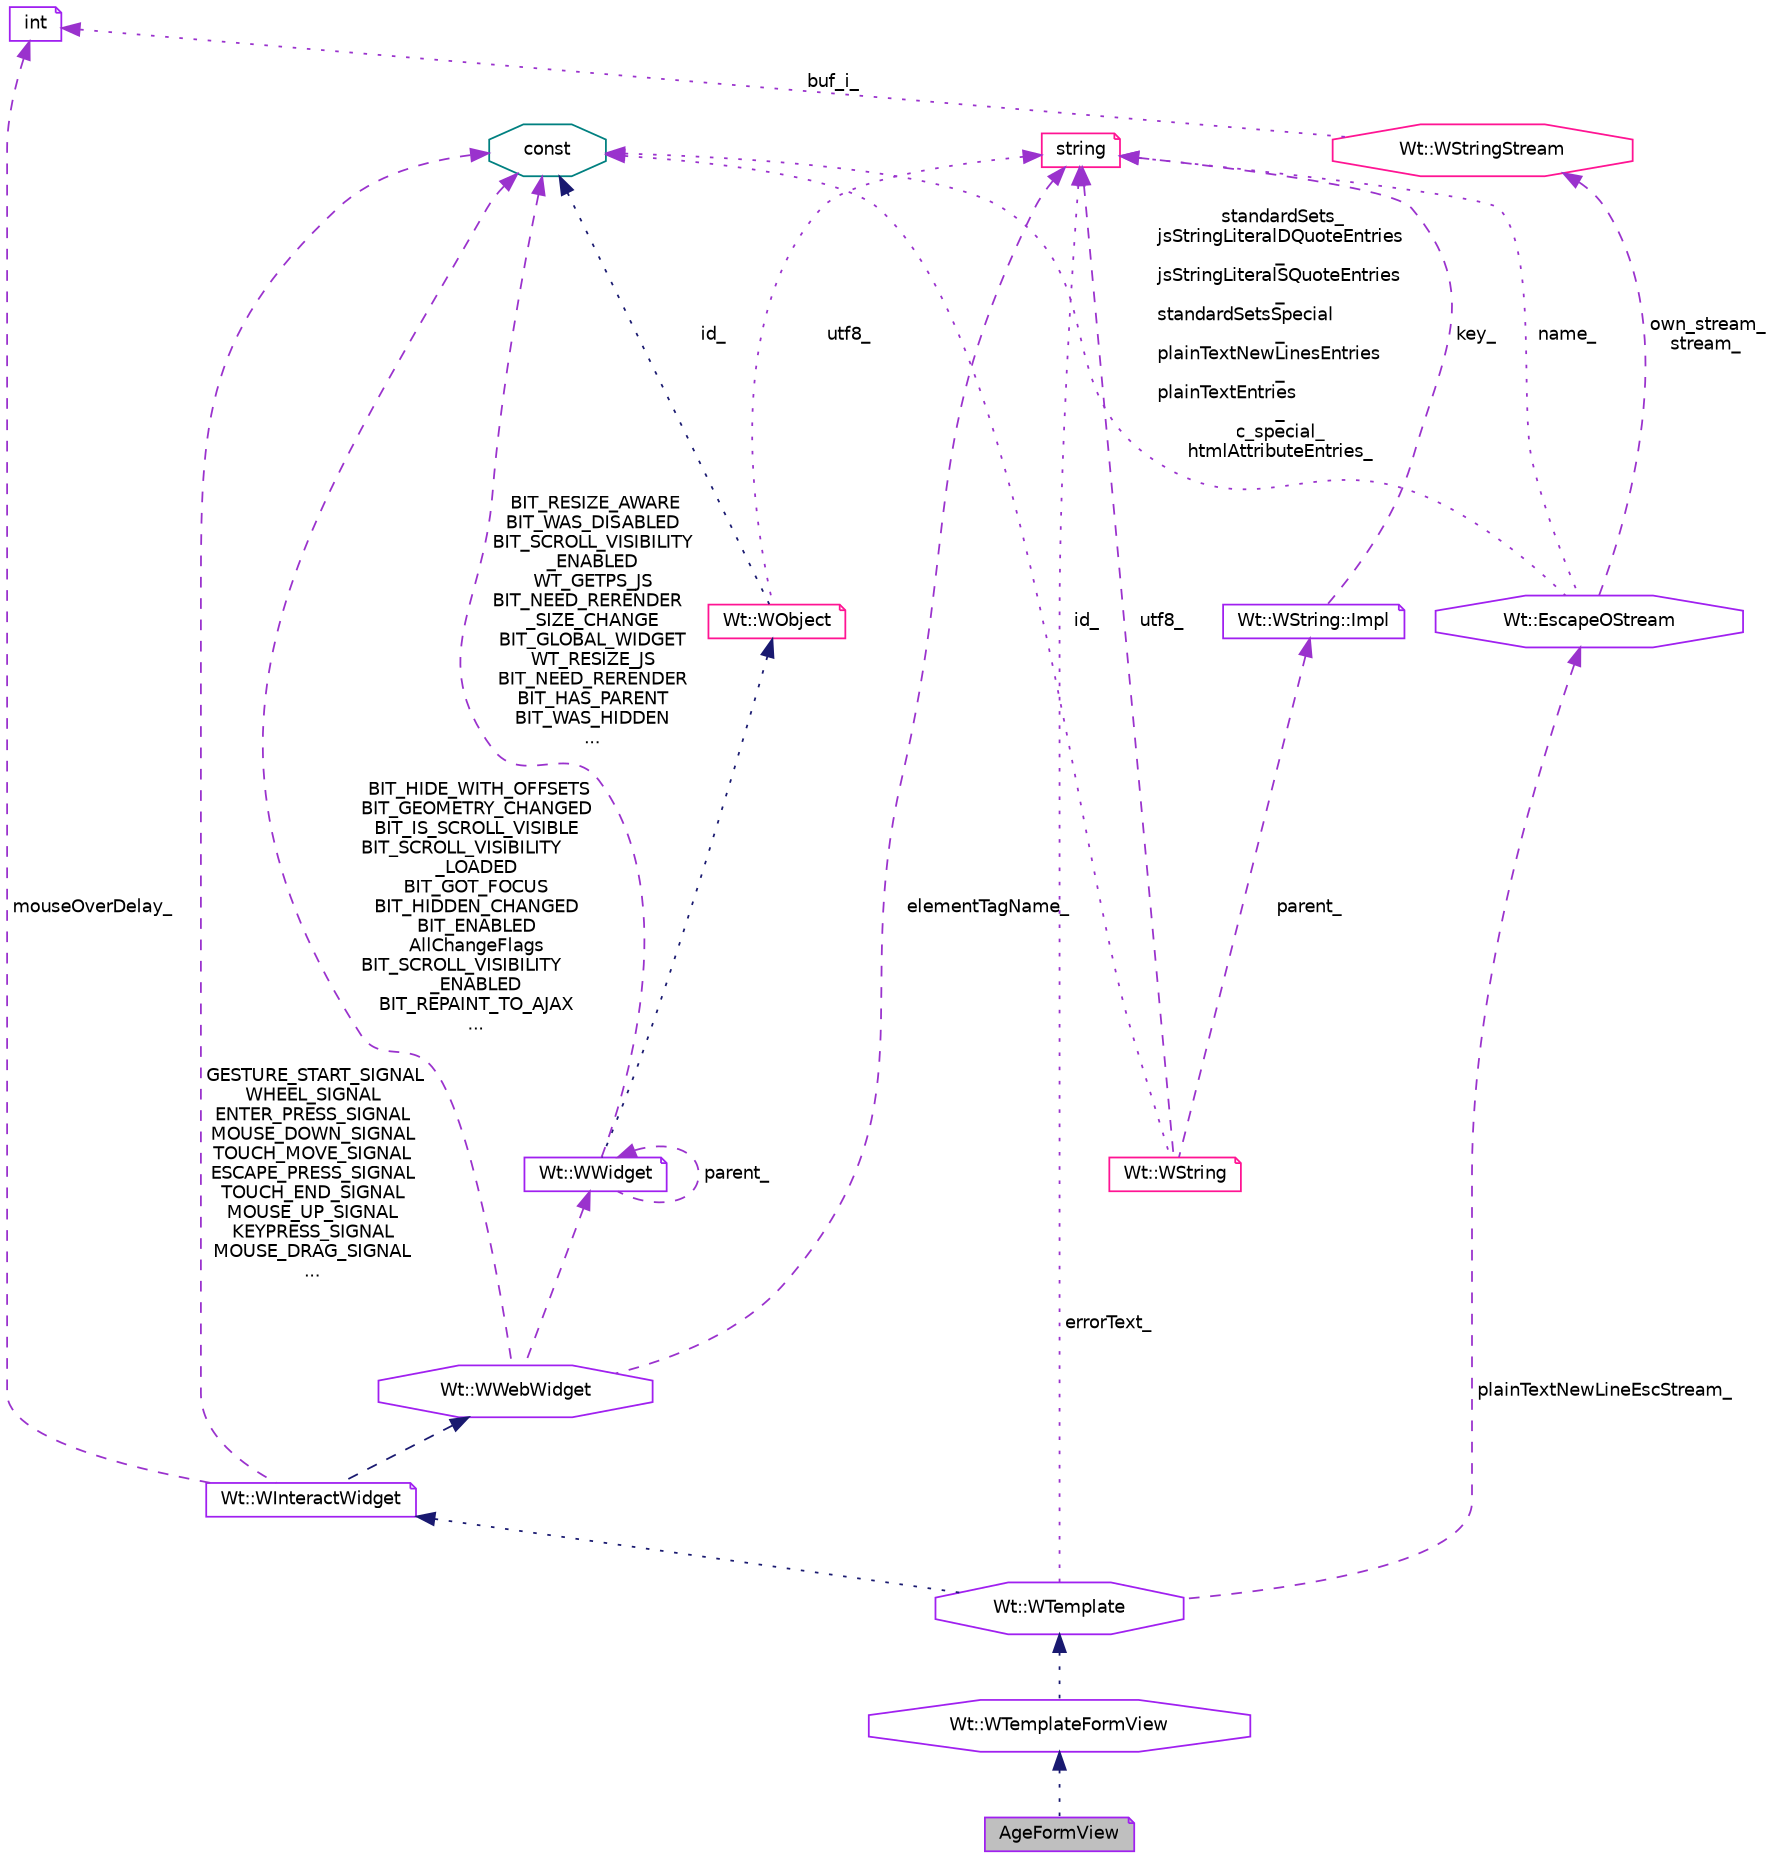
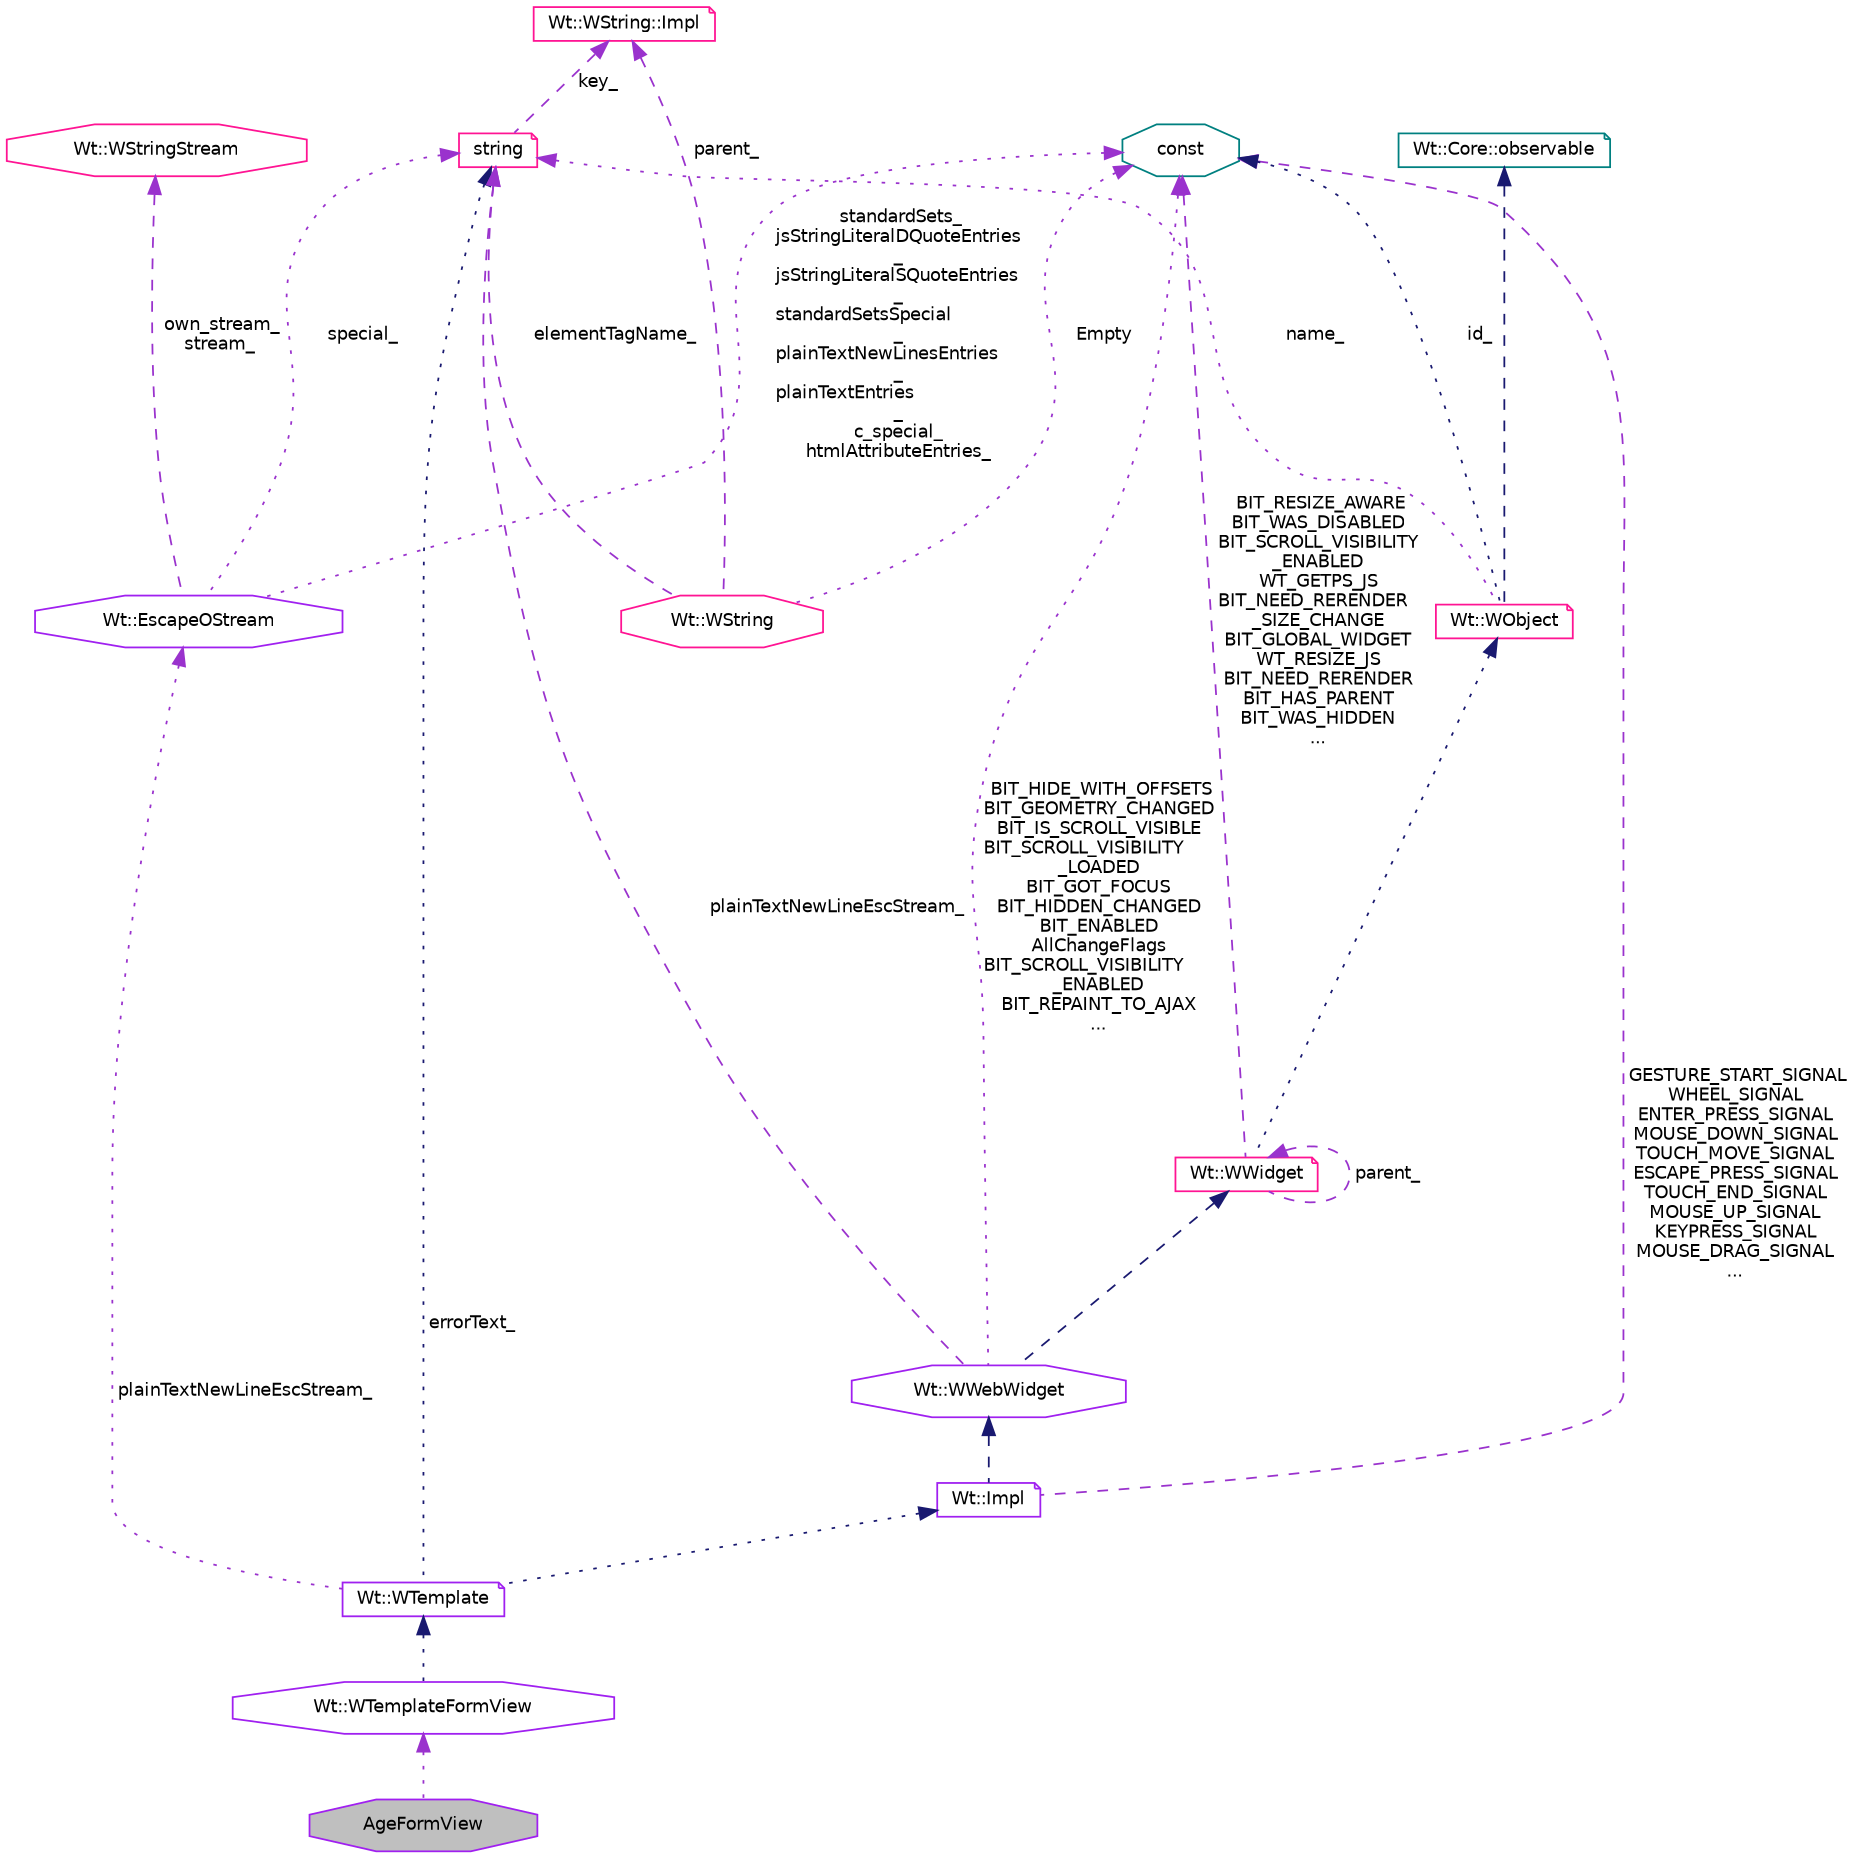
(36, 24) -> none
none -> (1504, 150)
(1448, 276) -> (555, 94)
(846, 335) -> (1313, 335)
(1565, 335) -> (360, 335)
(1084, 621) -> (1102, 335)
(1159, 621) -> (613, 335)
(1314, 621) -> (624, 24)
(268, 788) -> (989, 762)
(1060, 884) -> (423, 880)
(986, 908) -> (835, 908)
(596, 1174) -> (1247, 1174)
(1175, 1174) -> (722, 621)
(1472, 1236) -> (112, 1209)
(554, 1286) -> (1116, 1284)
(311, 1500) -> (989, 1500)
(1060, 1608) -> (423, 1599)
(1060, 1793) -> (423, 1776)
(1060, 1834) -> (423, 1825)
